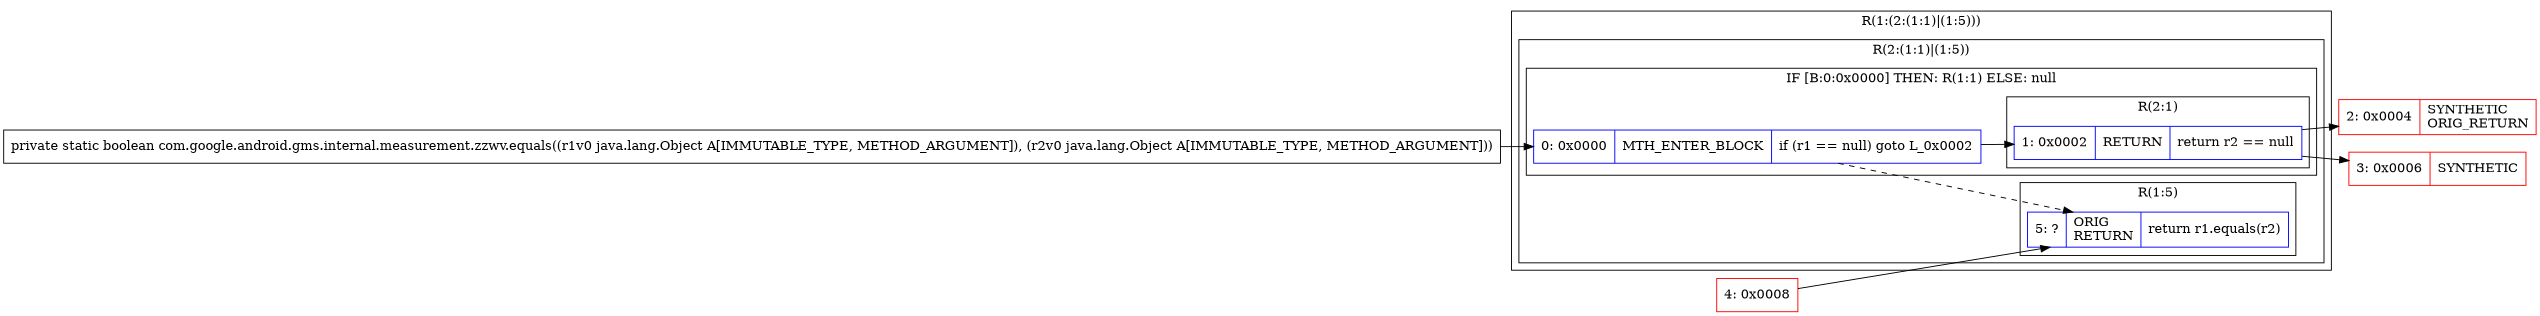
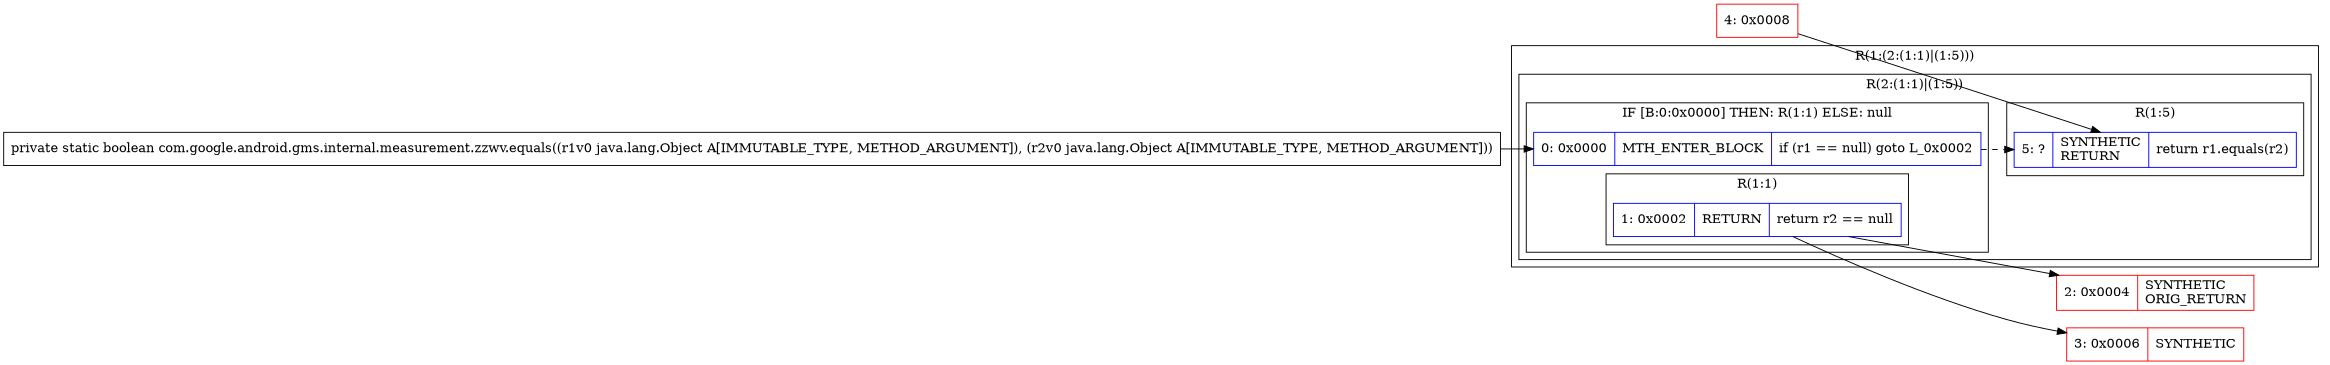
(2158, 107) -> (1757, 184)
(1993, 144) -> none
(2092, 222) -> (2101, 142)
